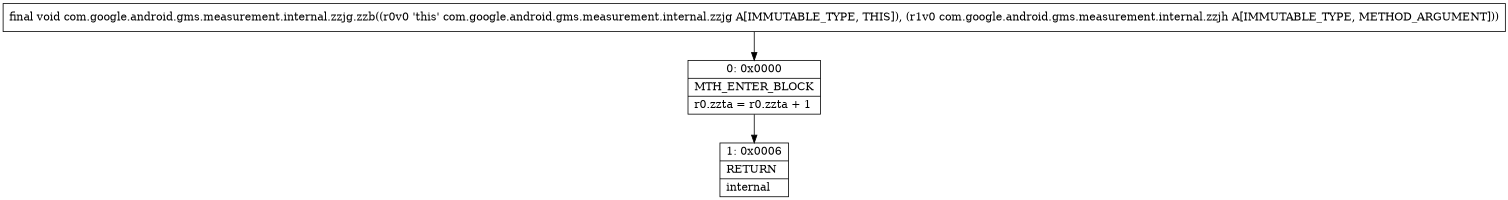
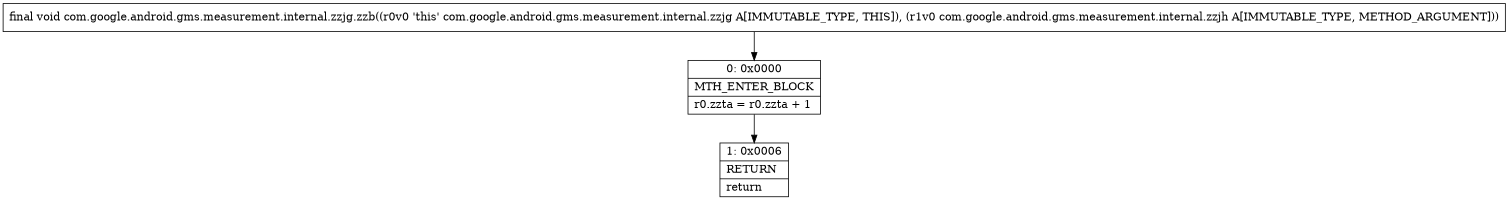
(748, 187) -> (744, 187)
